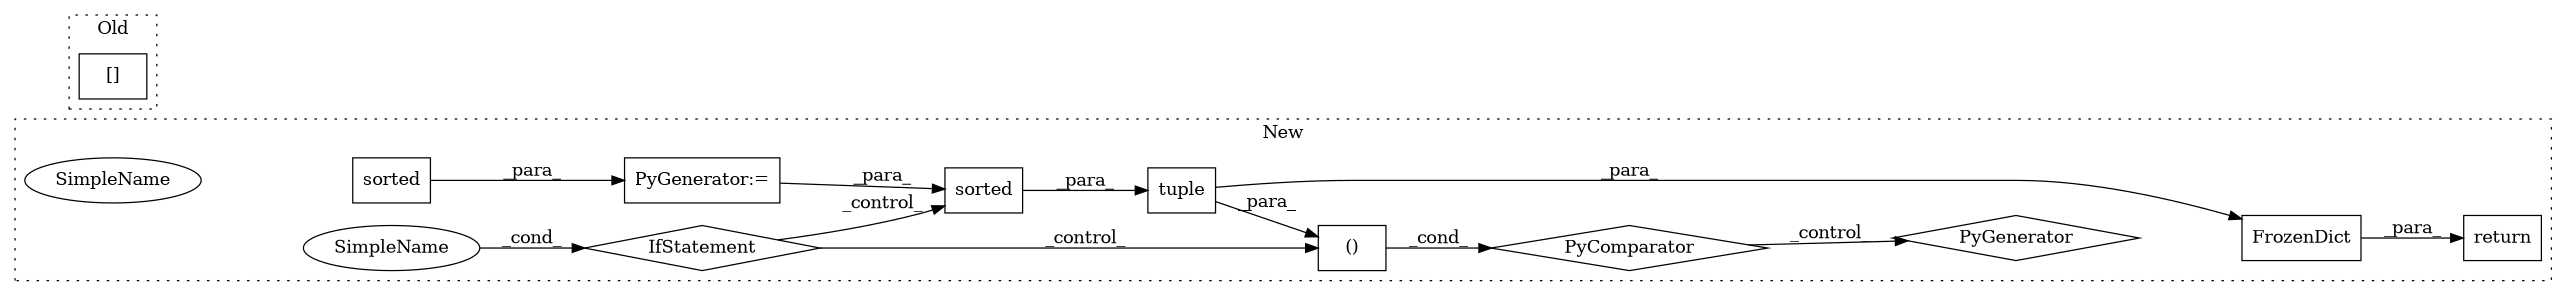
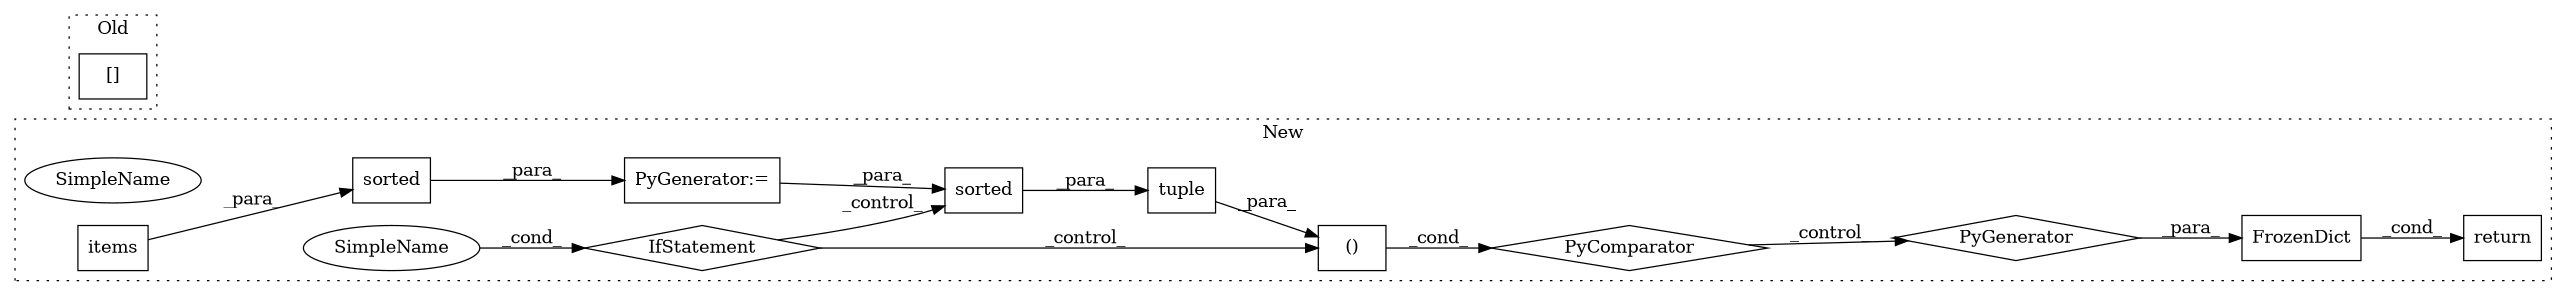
(1724, 180) -> (2184, 238)
(2412, 229) -> (2412, 229)
none -> (113, 248)
